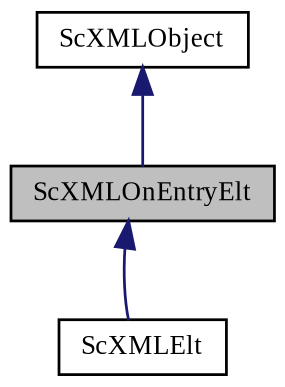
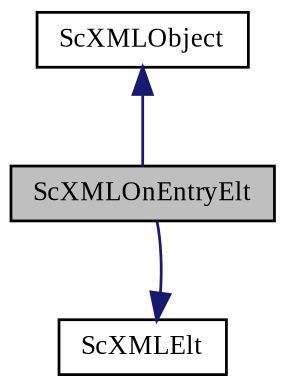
(125, 284) -> (161, 257)
